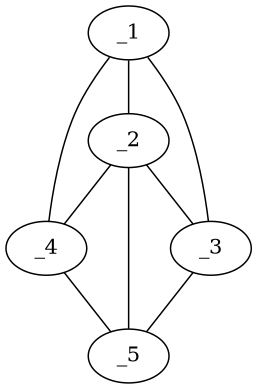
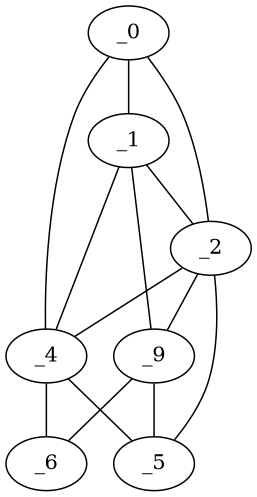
none -> (129, 33)
(211, 248) -> (154, 356)
none -> (46, 464)
